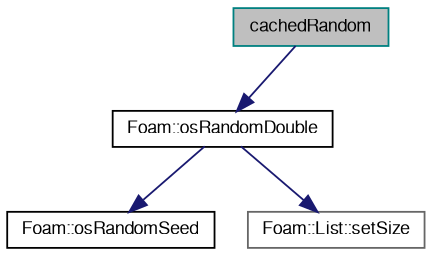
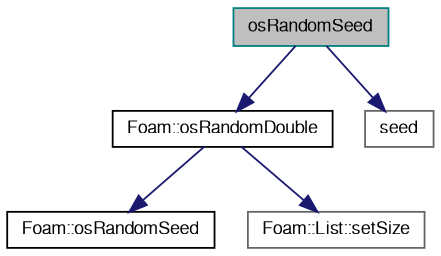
(311, 27) -> (311, 27)
none -> (399, 129)
